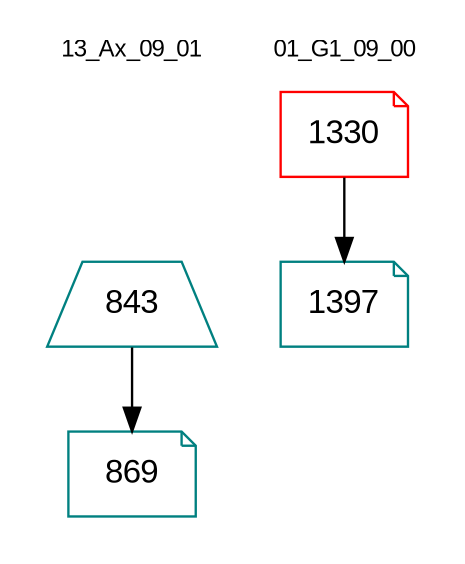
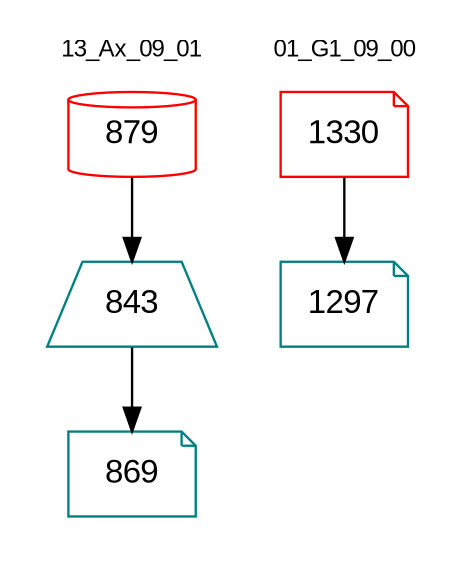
none -> (132, 134)
(344, 304) -> (344, 304)
